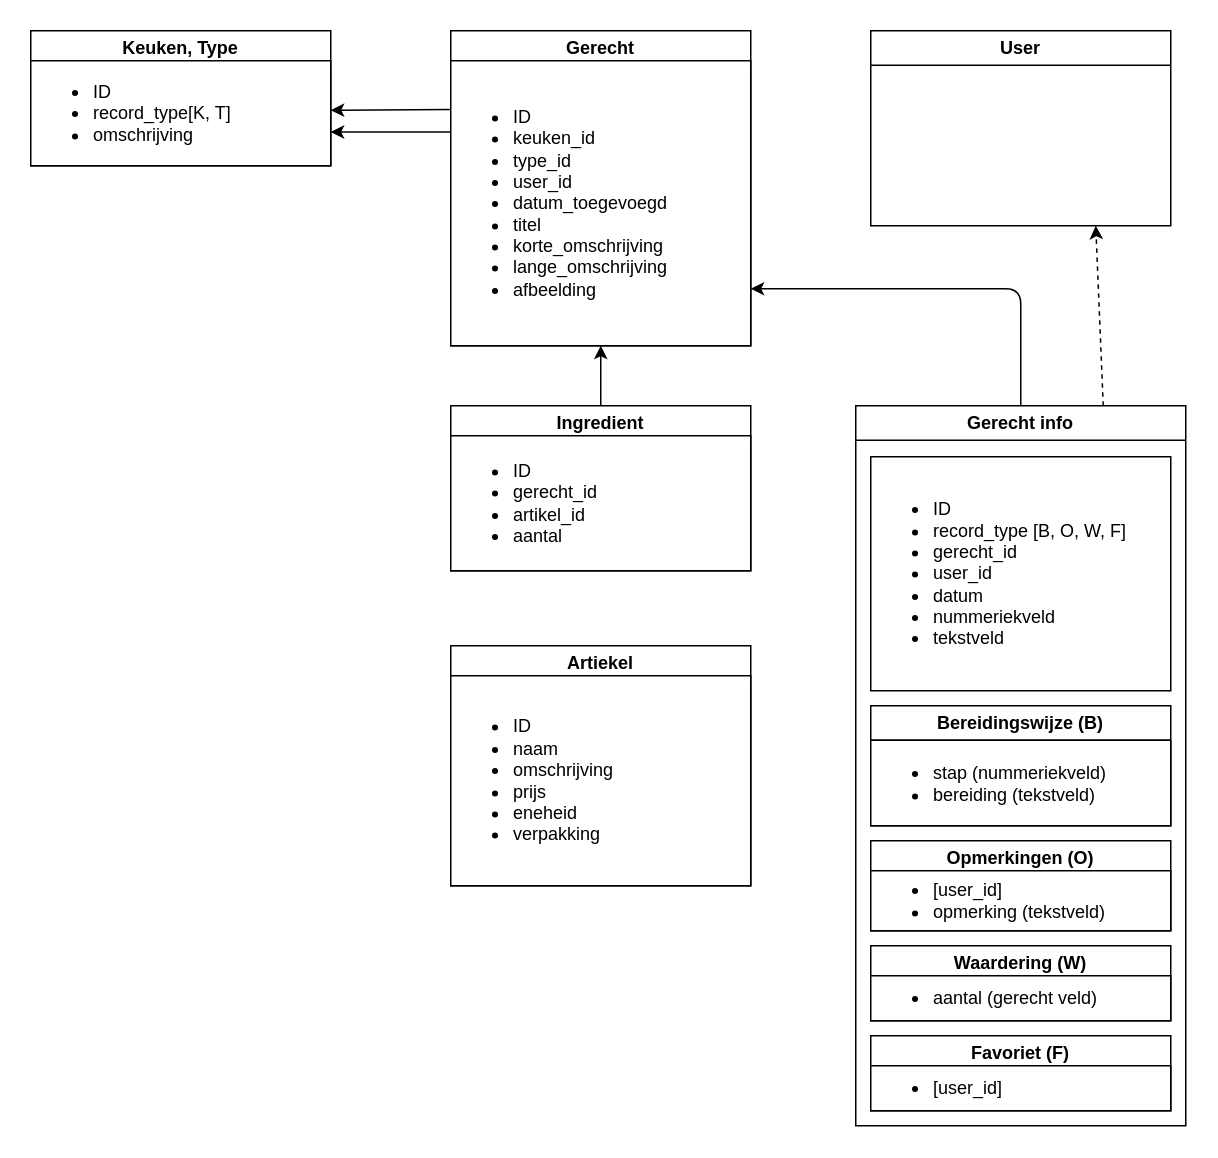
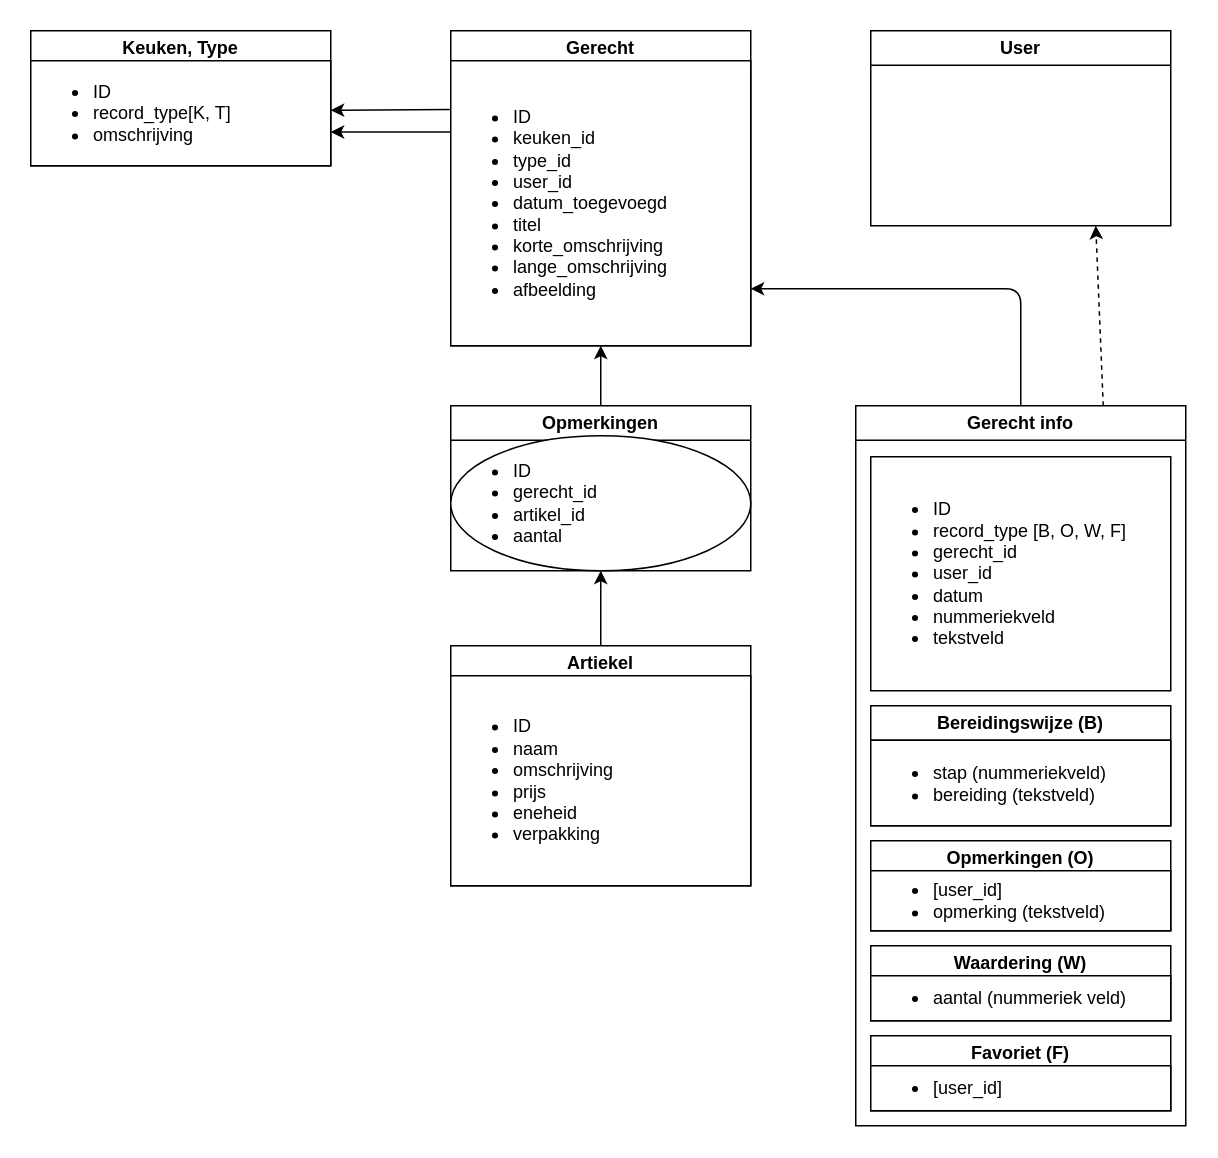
(601, 424) -> (601, 424)
(601, 503) -> (601, 503)
(601, 646) -> (601, 614)
(970, 998) -> (978, 998)
